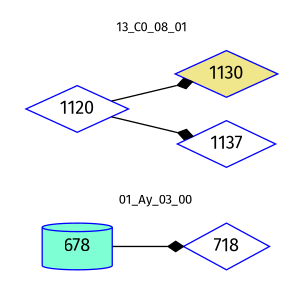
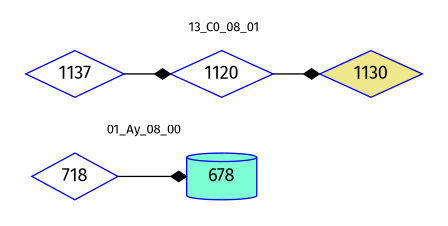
(144, 125) -> (139, 74)
(156, 200) -> (144, 130)
(140, 246) -> (144, 176)
